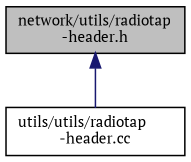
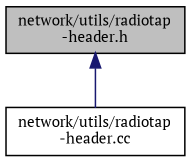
(95, 131) -> (95, 131)
